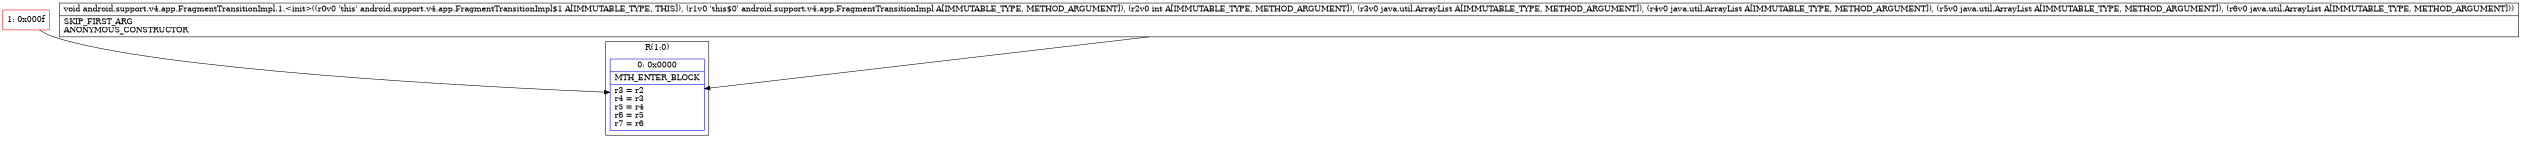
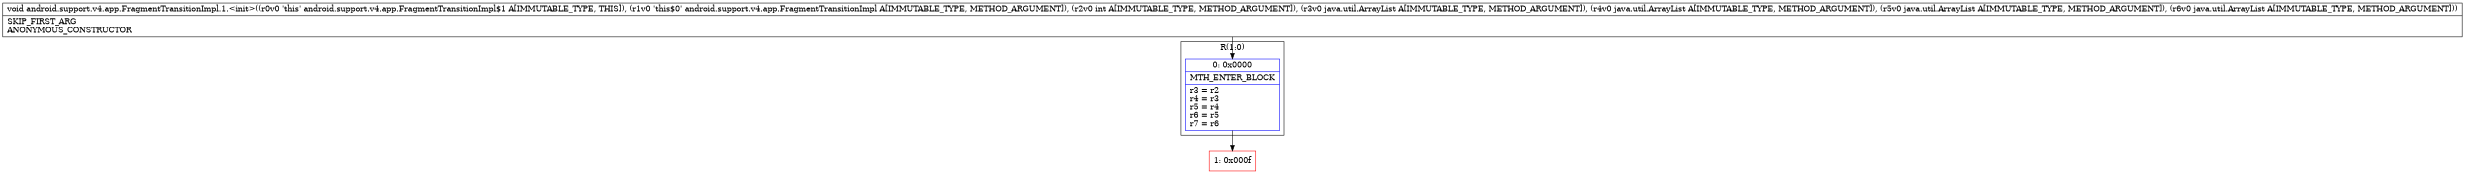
(320, 75) -> (1232, 139)
